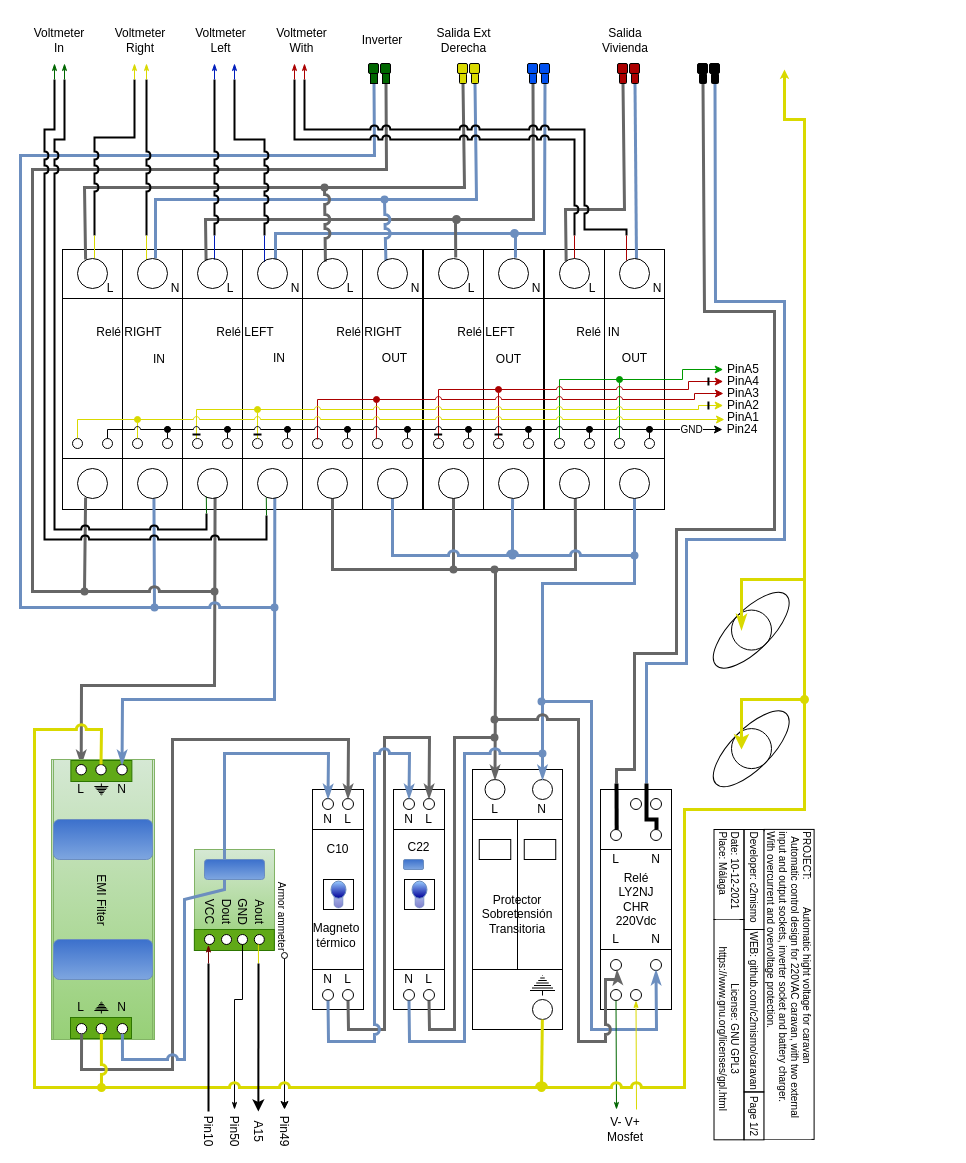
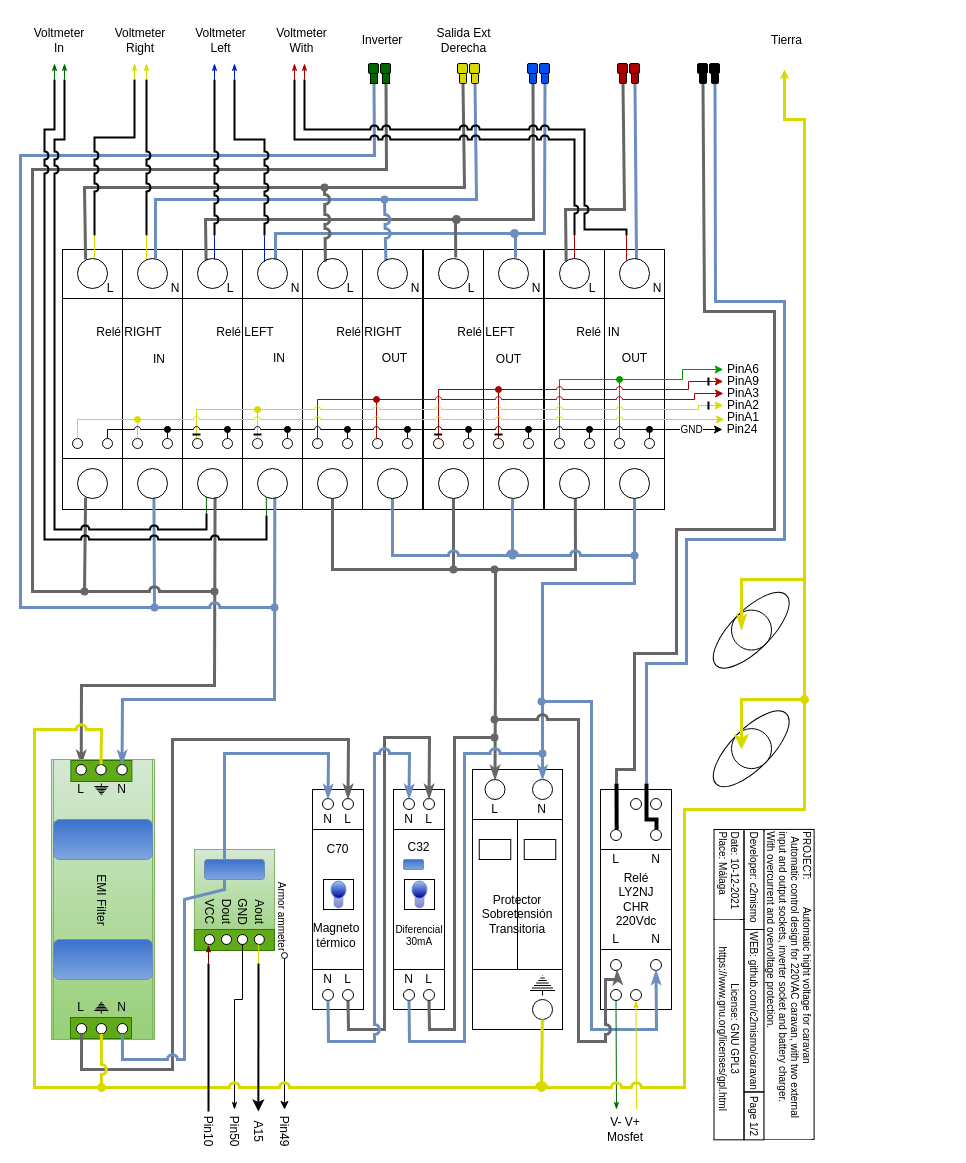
(626, 41) -> none
none -> (787, 41)
(744, 370) -> (744, 370)
(744, 382) -> (744, 382)
(419, 848) -> (419, 848)
(338, 850) -> (338, 850)
none -> (419, 936)
